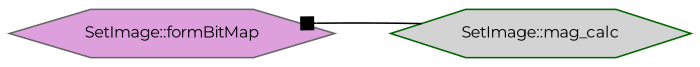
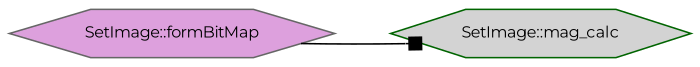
(369, 23) -> (353, 44)
